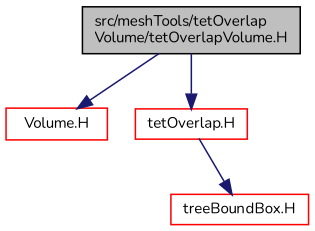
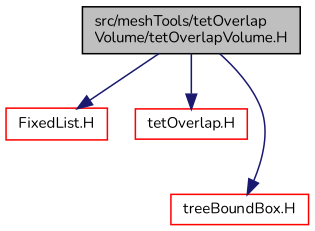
(57, 124) -> (57, 124)
(212, 160) -> (262, 111)
